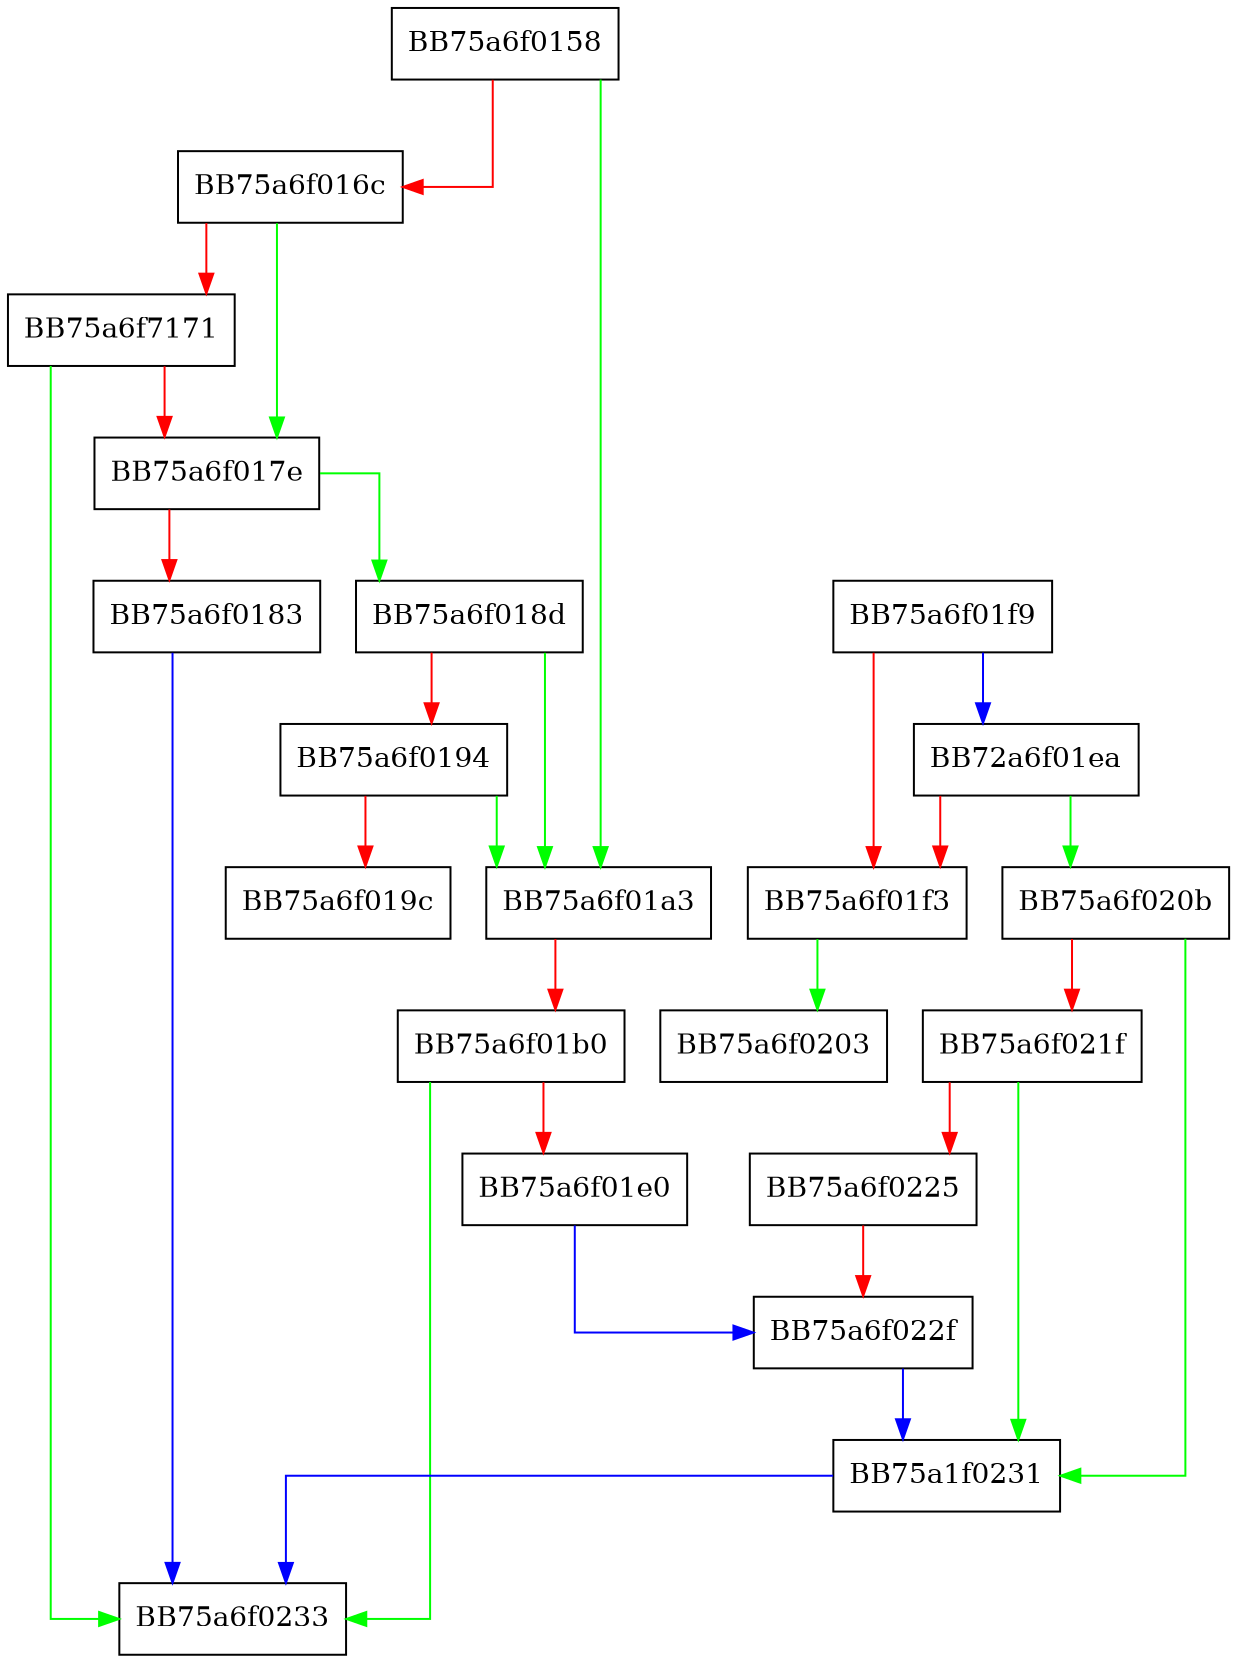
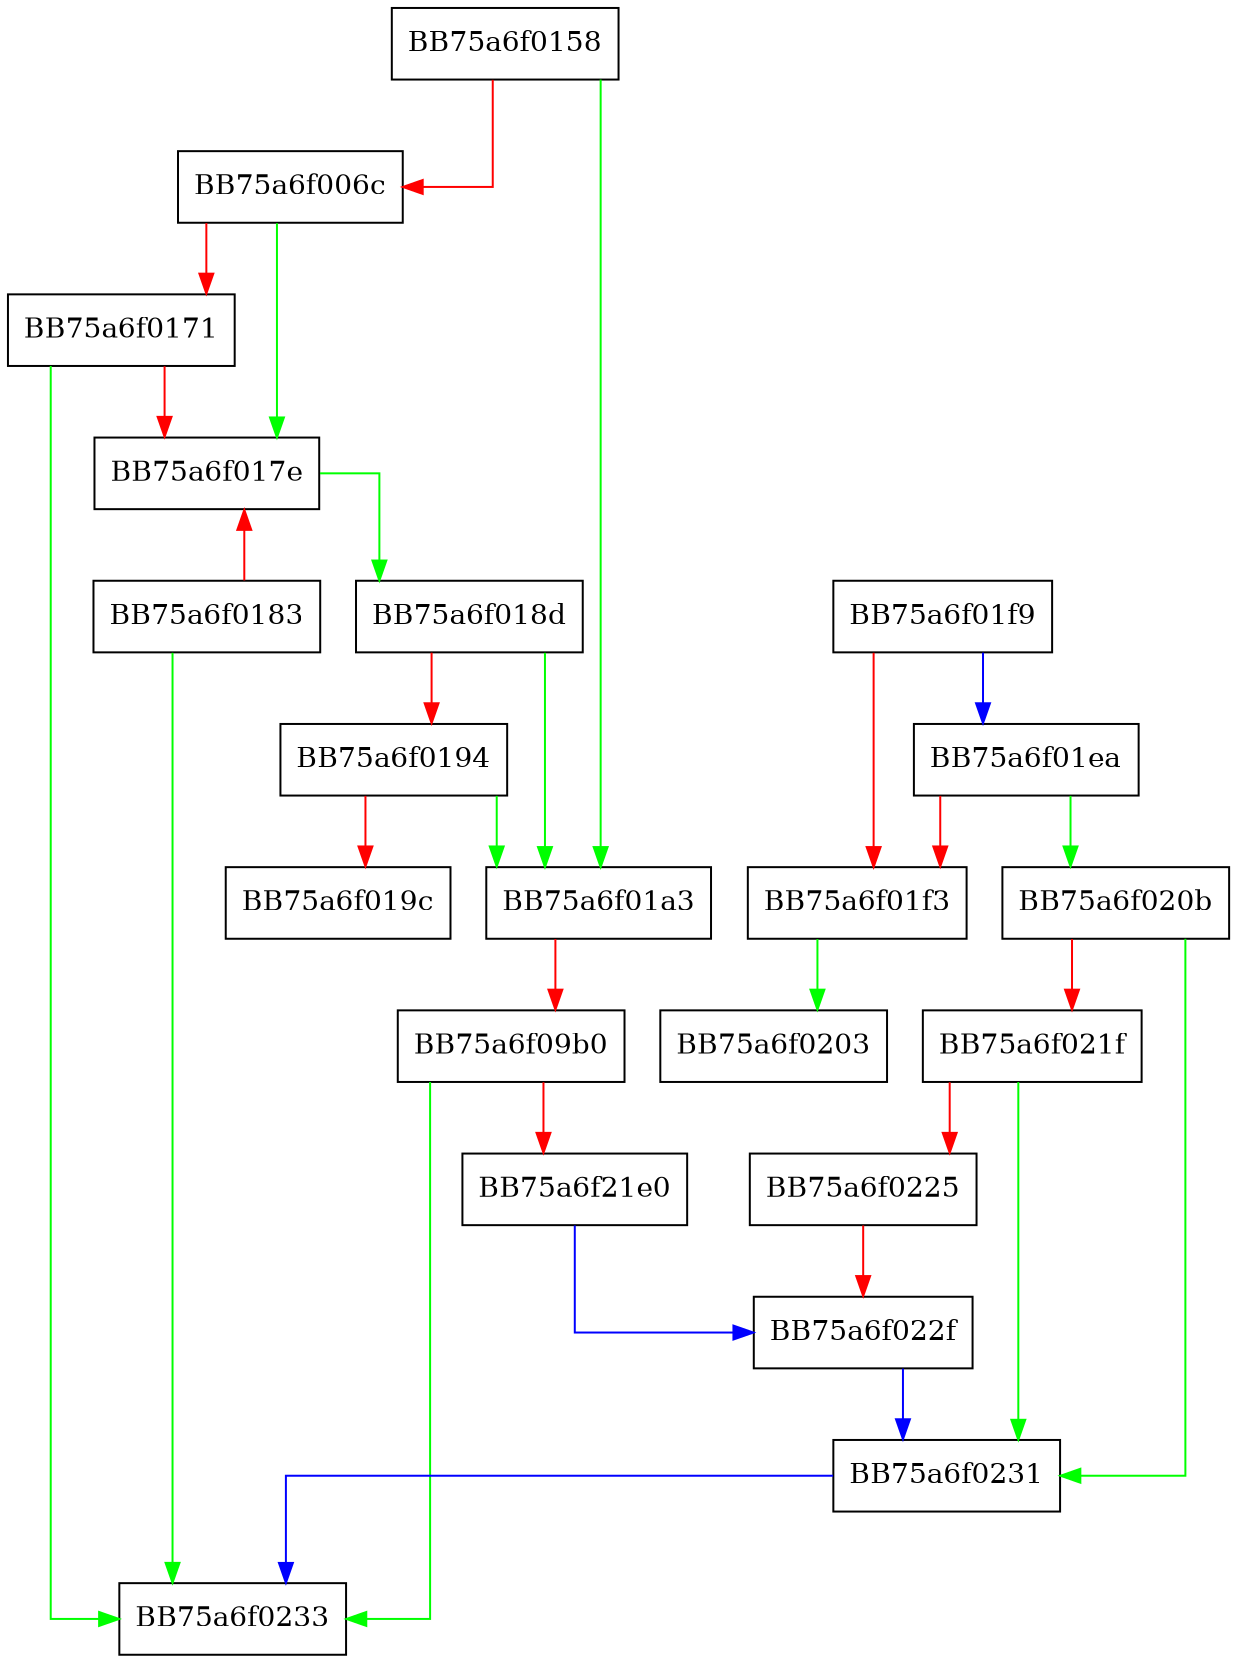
(290, 187) -> (290, 187)
(121, 330) -> (121, 330)
(169, 535) -> (244, 555)
(1026, 760) -> (1026, 760)
(511, 1046) -> (511, 1046)
(173, 1108) -> (173, 1108)
(575, 1189) -> (575, 1189)
(947, 1476) -> (947, 1476)
